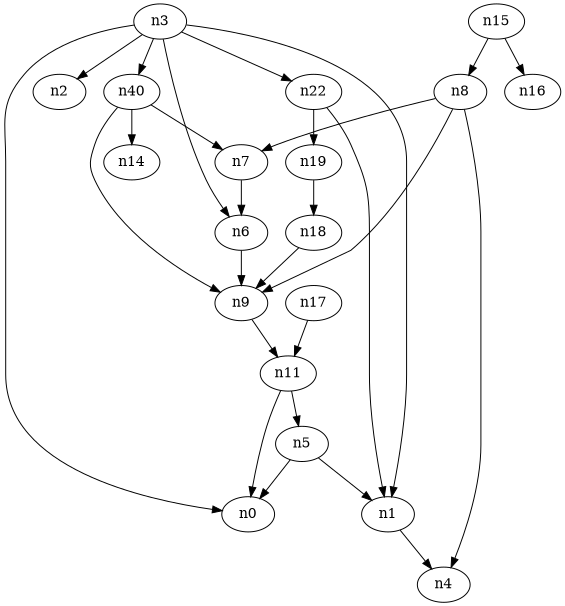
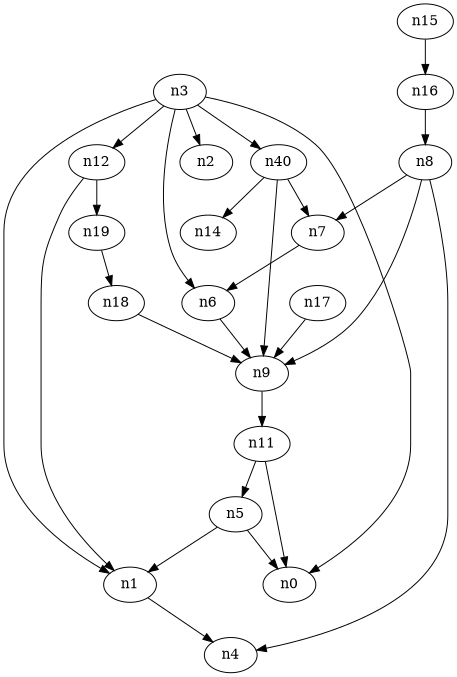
(481, 52) -> (425, 122)
(314, 92) -> (97, 162)
(303, 334) -> (293, 335)
